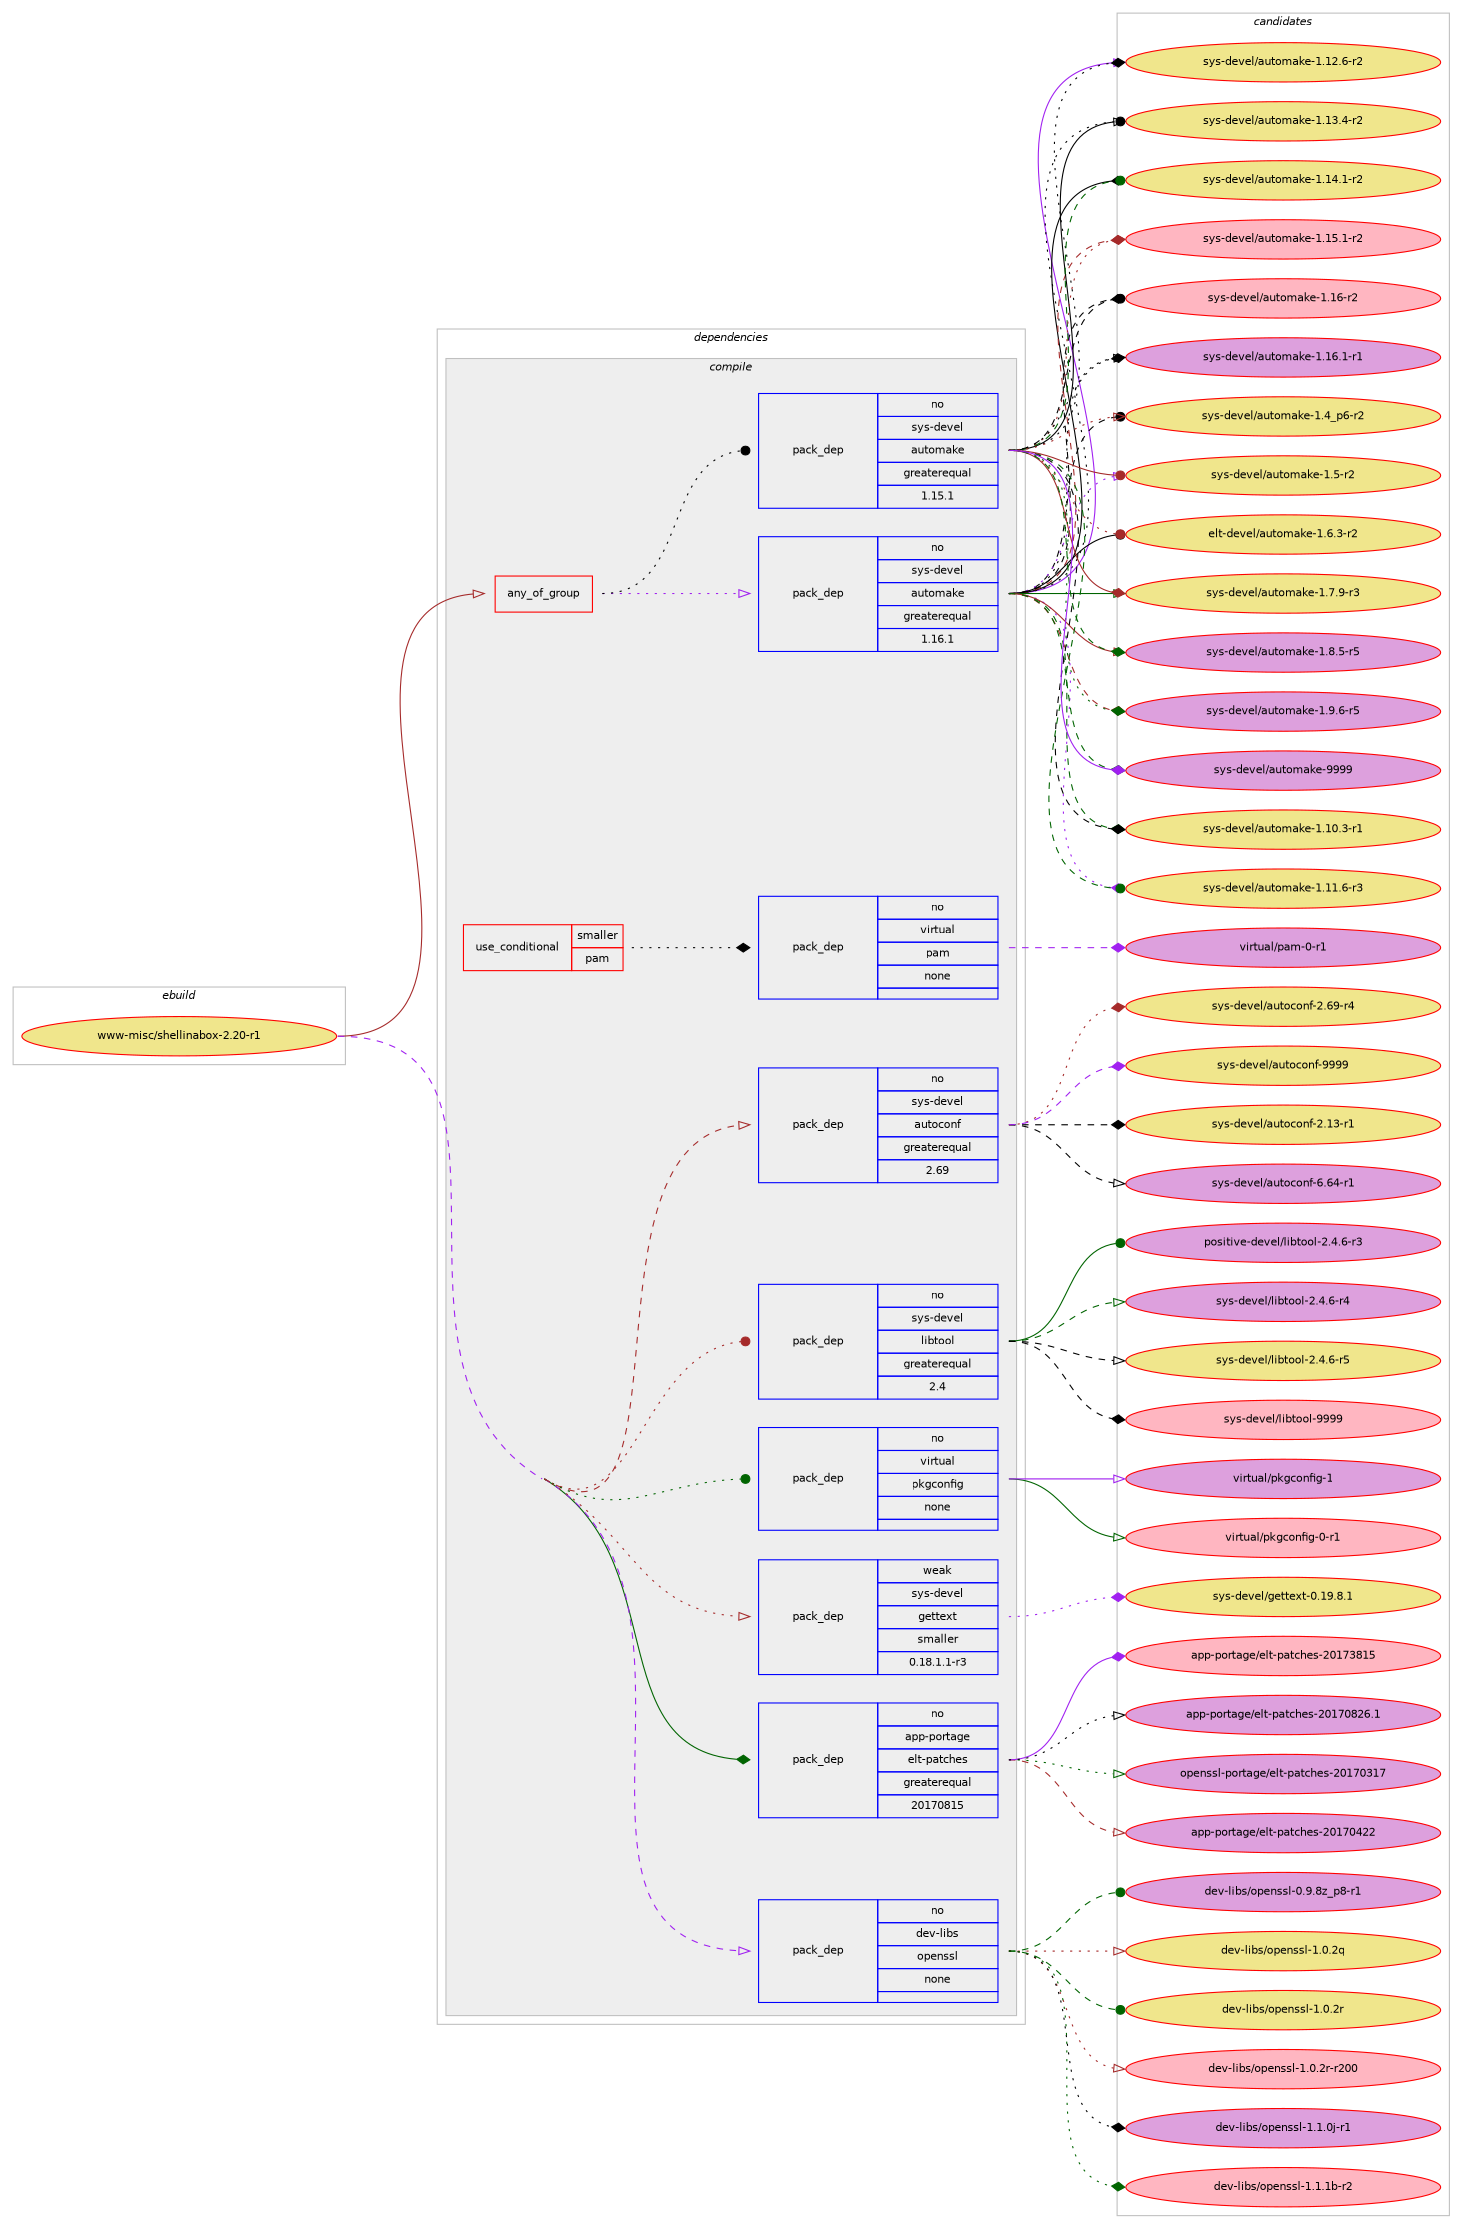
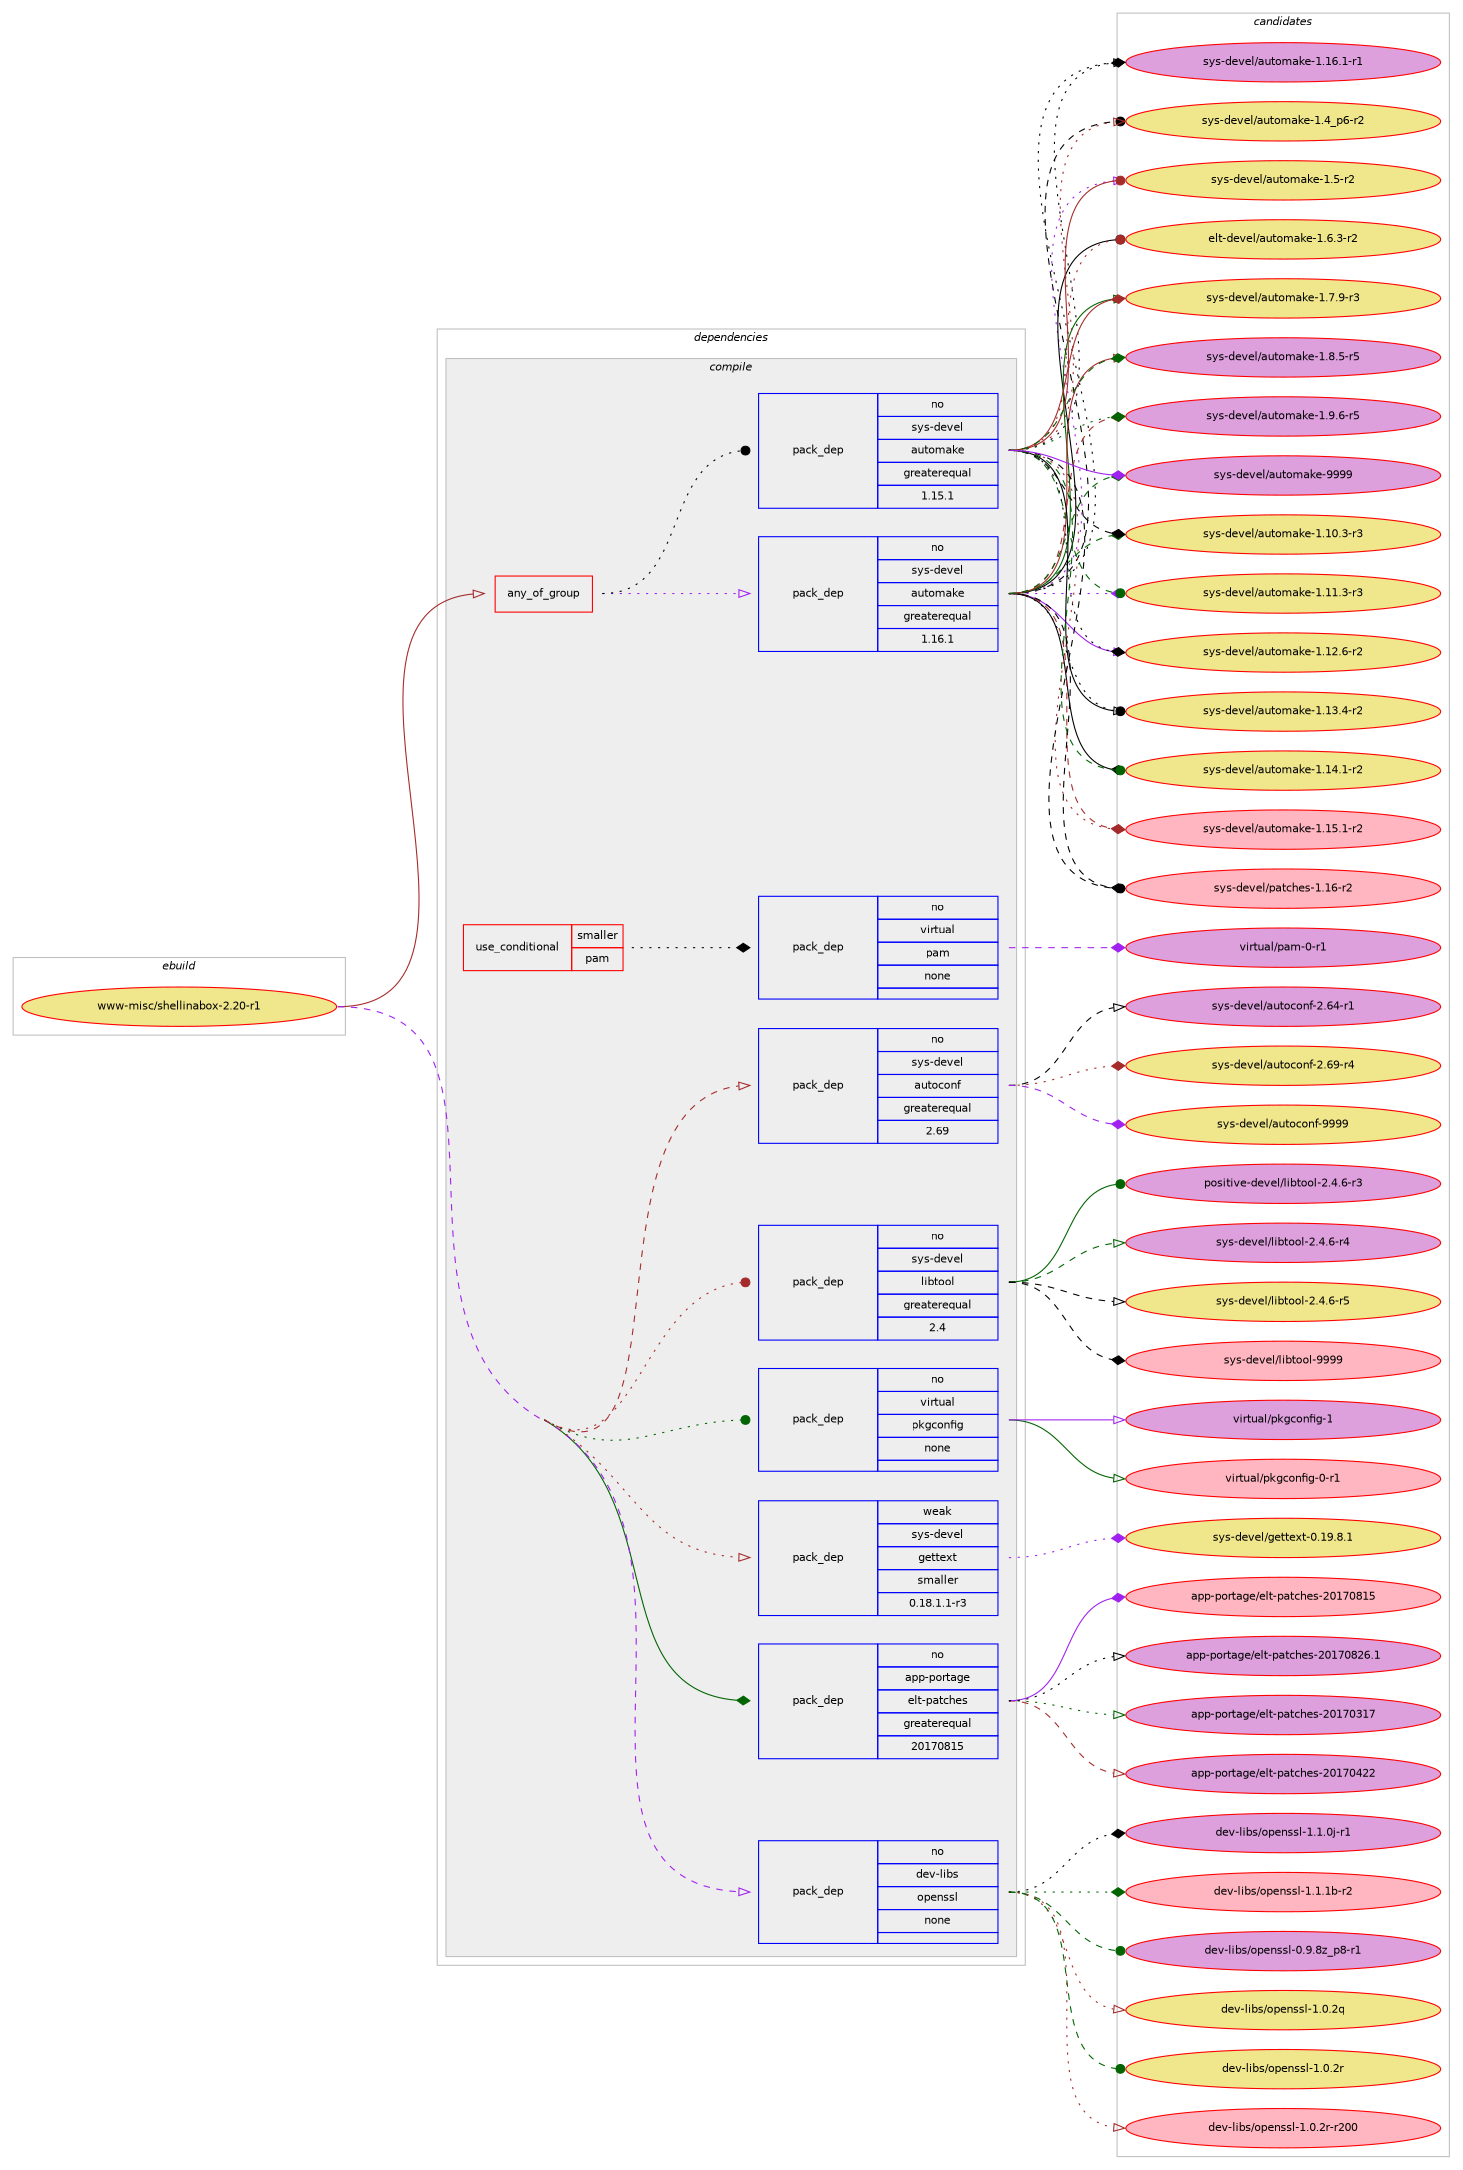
(1283, 298) -> (1283, 889)
(1283, 830) -> (1283, 535)
(1283, 889) -> (1283, 594)
(1283, 1125) -> none
(1283, 1184) -> (1283, 1007)
(1283, 1656) -> (1283, 1597)
(1283, 1774) -> (1283, 1715)
